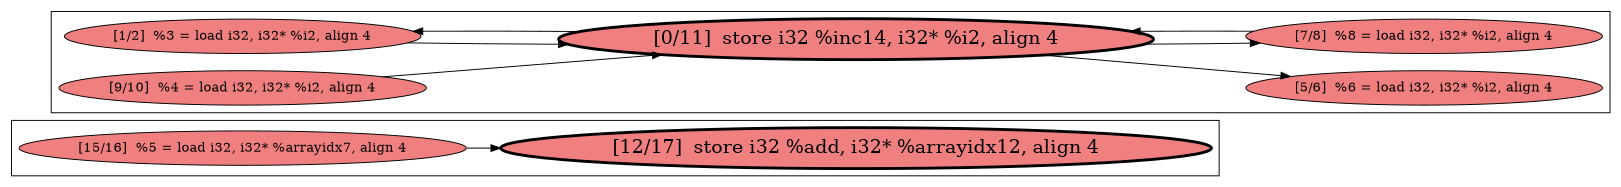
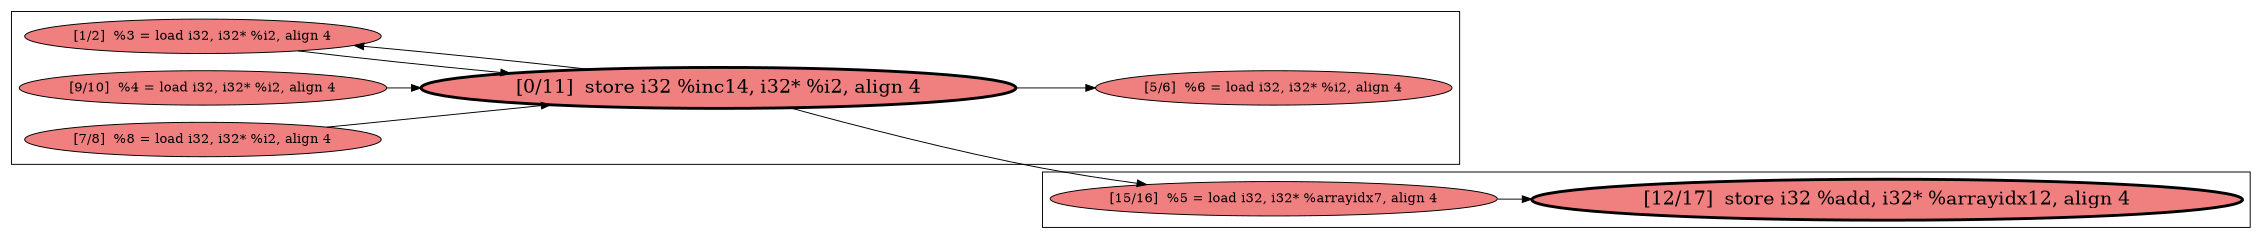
(1197, 44) -> (962, 151)
